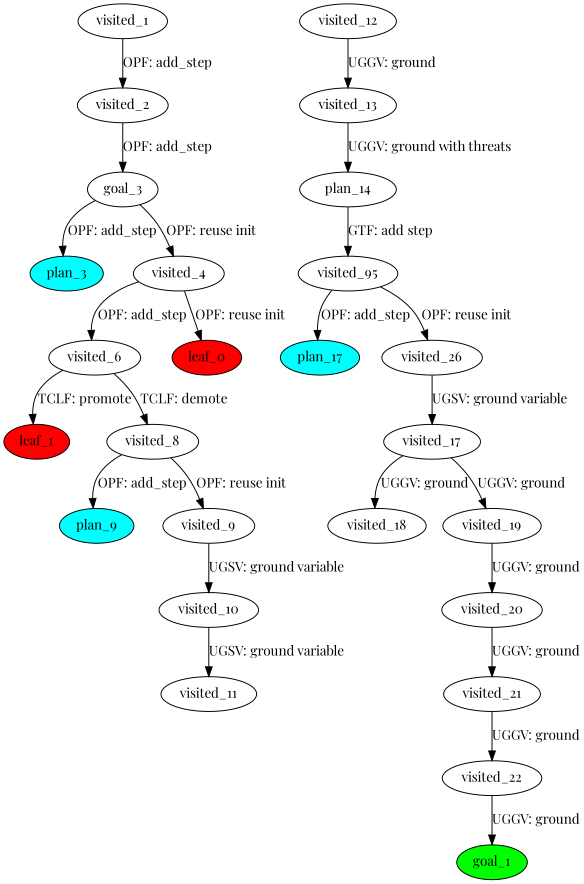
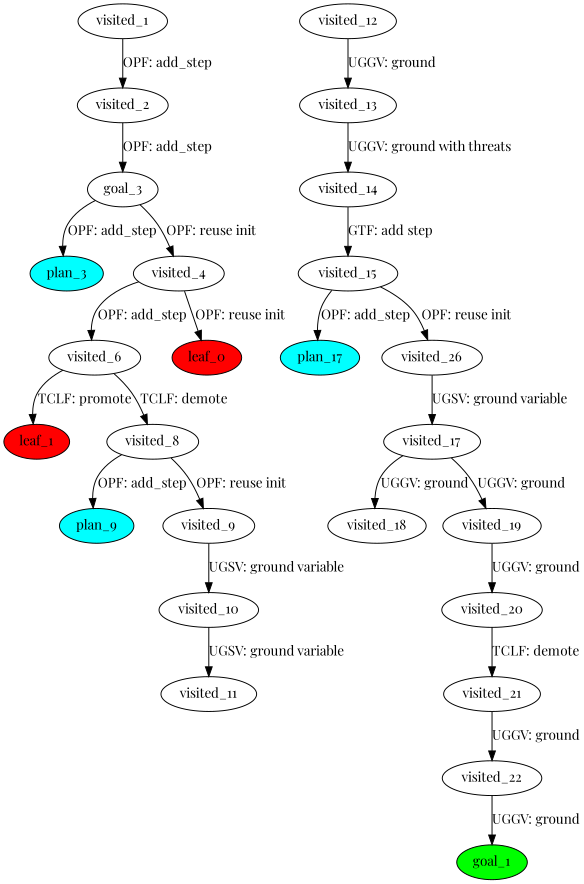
(348, 189) -> (348, 189)
(348, 274) -> (348, 274)
(536, 652) -> (536, 652)
